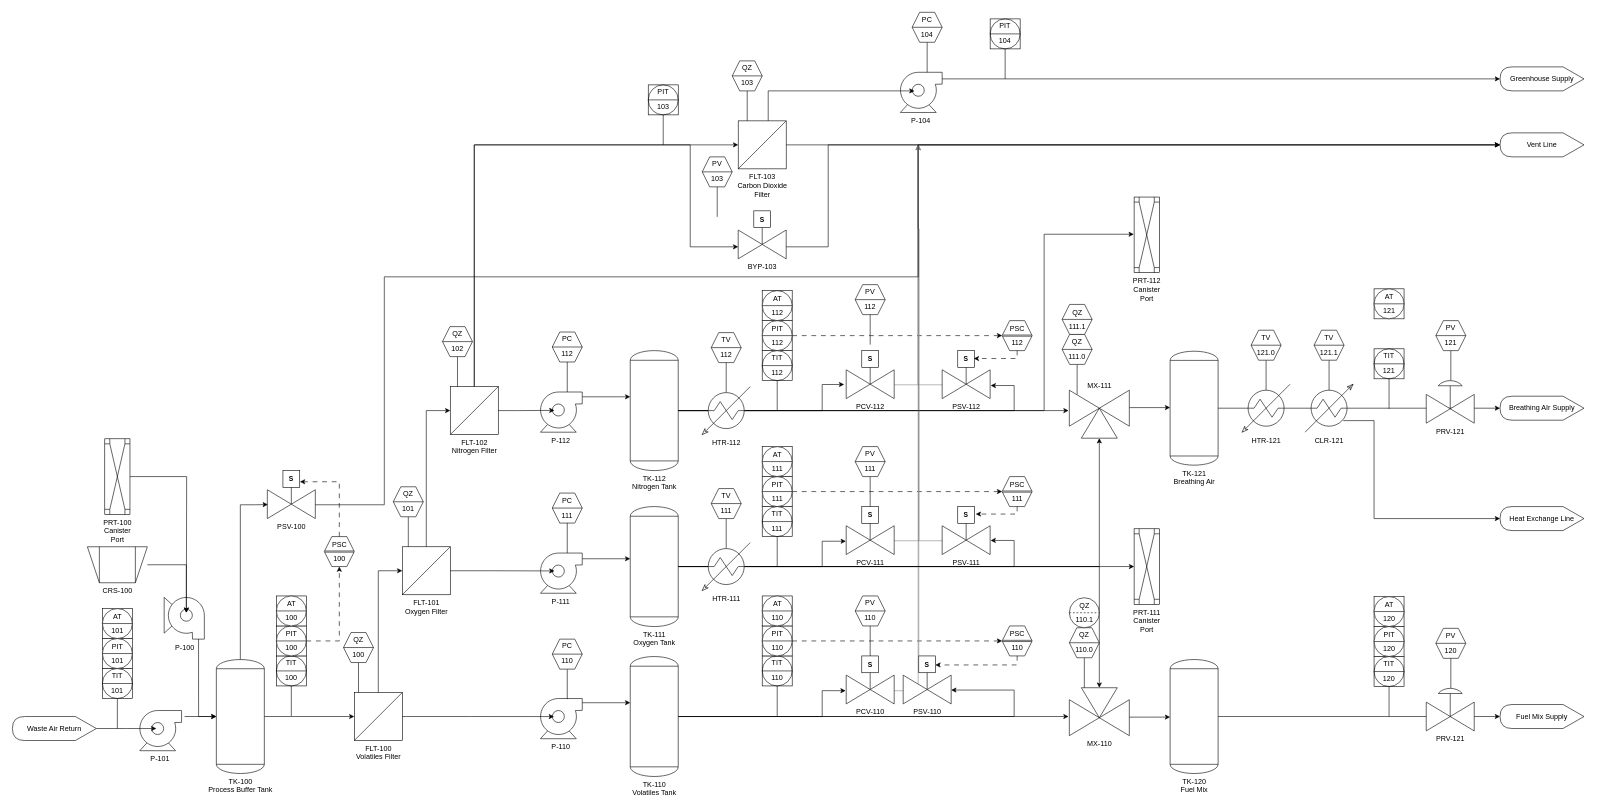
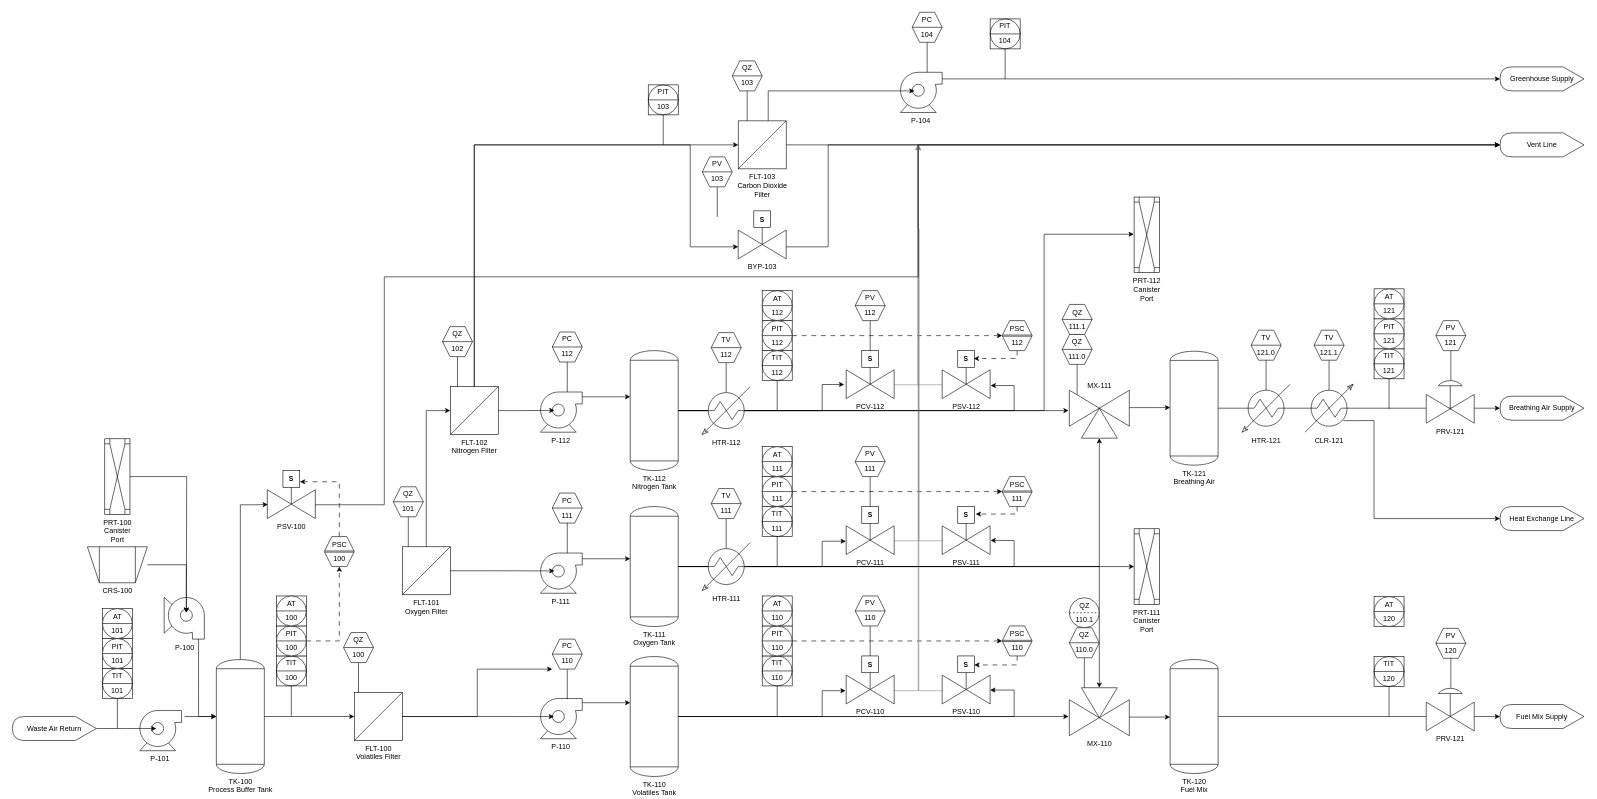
(870, 315) -> (870, 321)
none -> (1389, 334)
(378, 571) -> (477, 669)
(1389, 642) -> none
(927, 680) -> (966, 680)
